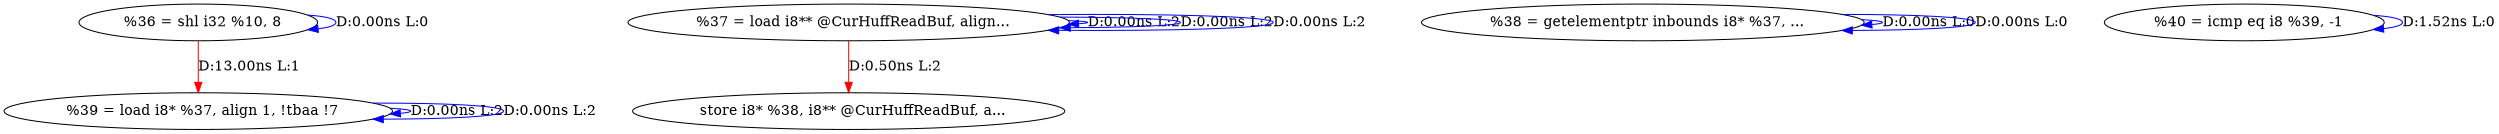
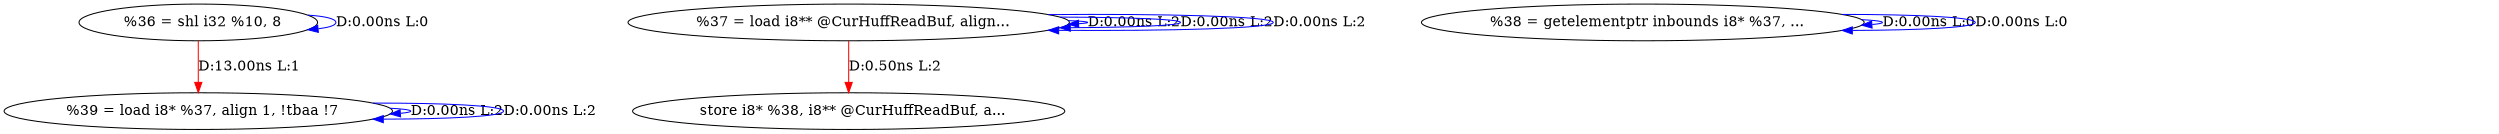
(2244, 22) -> none
